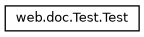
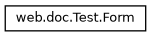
(72, 18) -> (75, 18)
